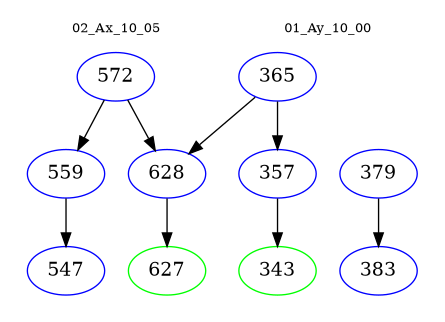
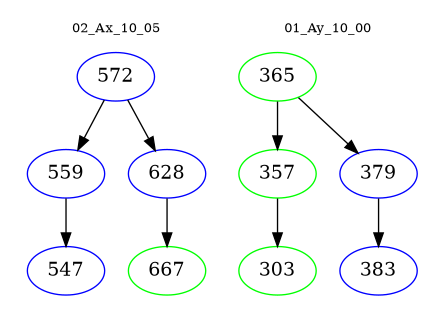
(278, 77) -> (278, 77)
(237, 113) -> (323, 121)
(278, 174) -> (278, 174)
(167, 271) -> (167, 271)
(278, 271) -> (278, 271)
